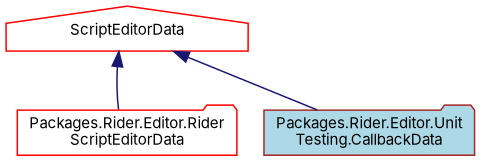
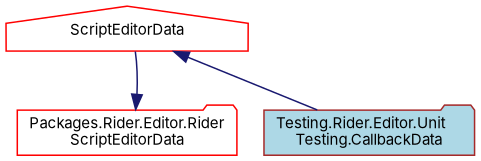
(117, 88) -> (137, 73)
(369, 133) -> (369, 133)
